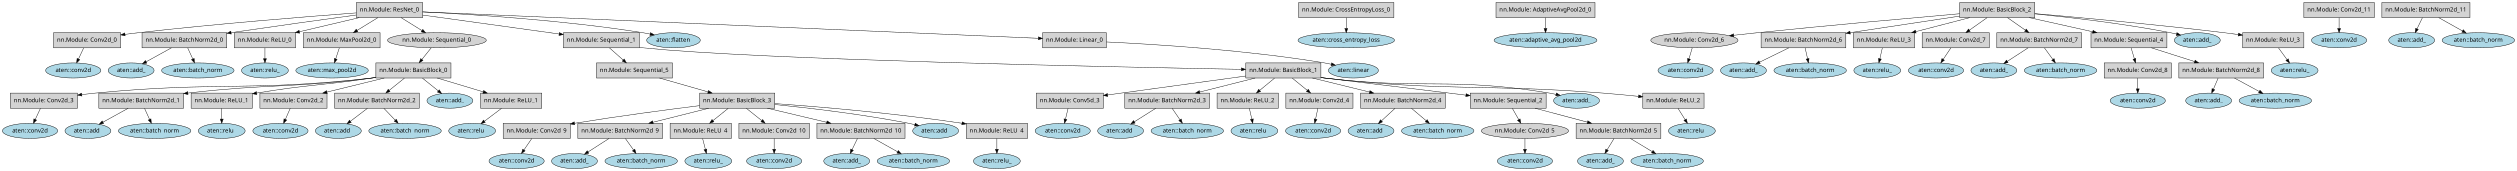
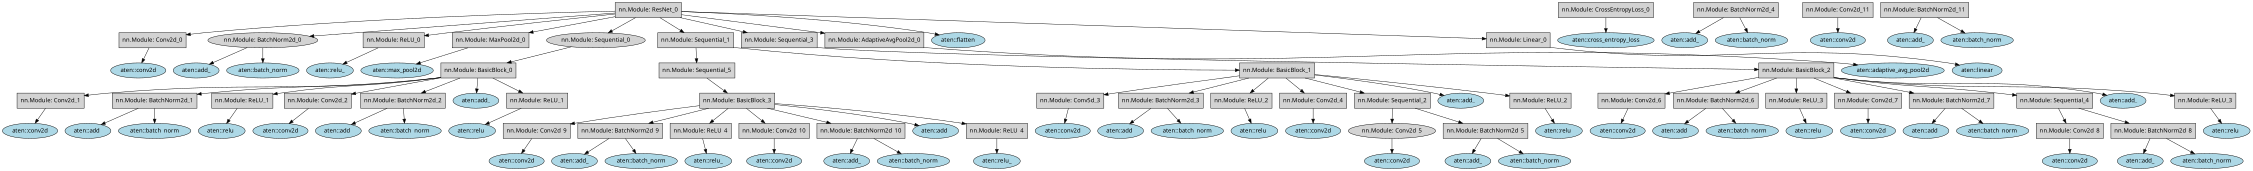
none -> (751, 24)
(184, 40) -> (263, 40)
none -> (779, 40)
(1694, 40) -> (1631, 101)
(1341, 85) -> none
(44, 101) -> (51, 101)
